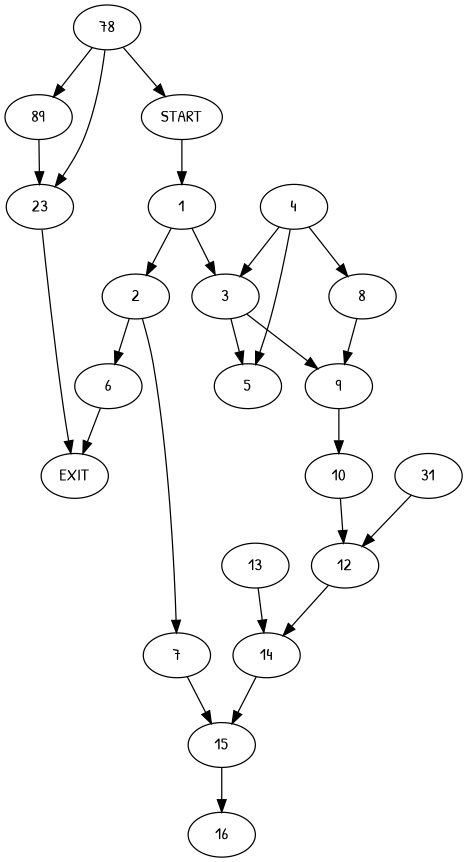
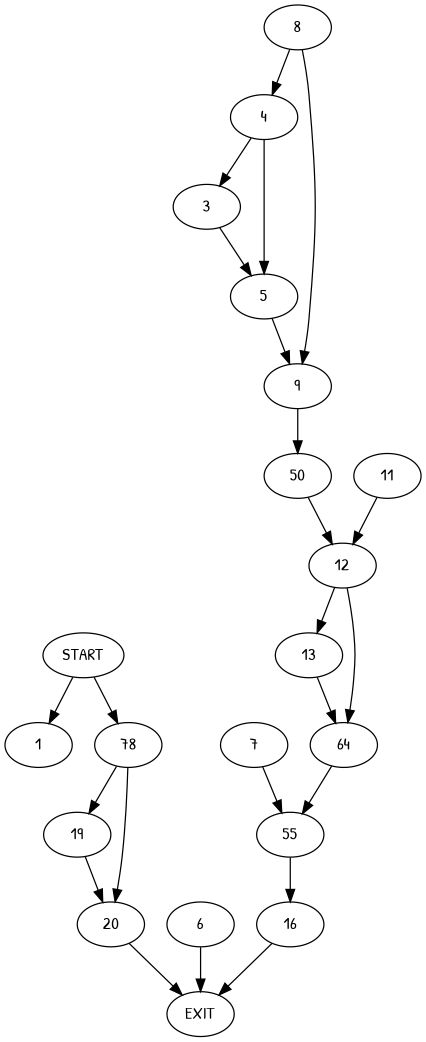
(140, 67) -> (103, 695)
(39, 117) -> (77, 835)
(40, 207) -> (111, 924)
(201, 246) -> none
(324, 247) -> (283, 66)
(136, 297) -> none
(277, 337) -> (279, 335)
(339, 476) -> (298, 476)
(429, 476) -> (387, 476)
none -> (328, 604)
(267, 655) -> (344, 745)
(222, 745) -> (290, 835)
none -> (250, 965)
